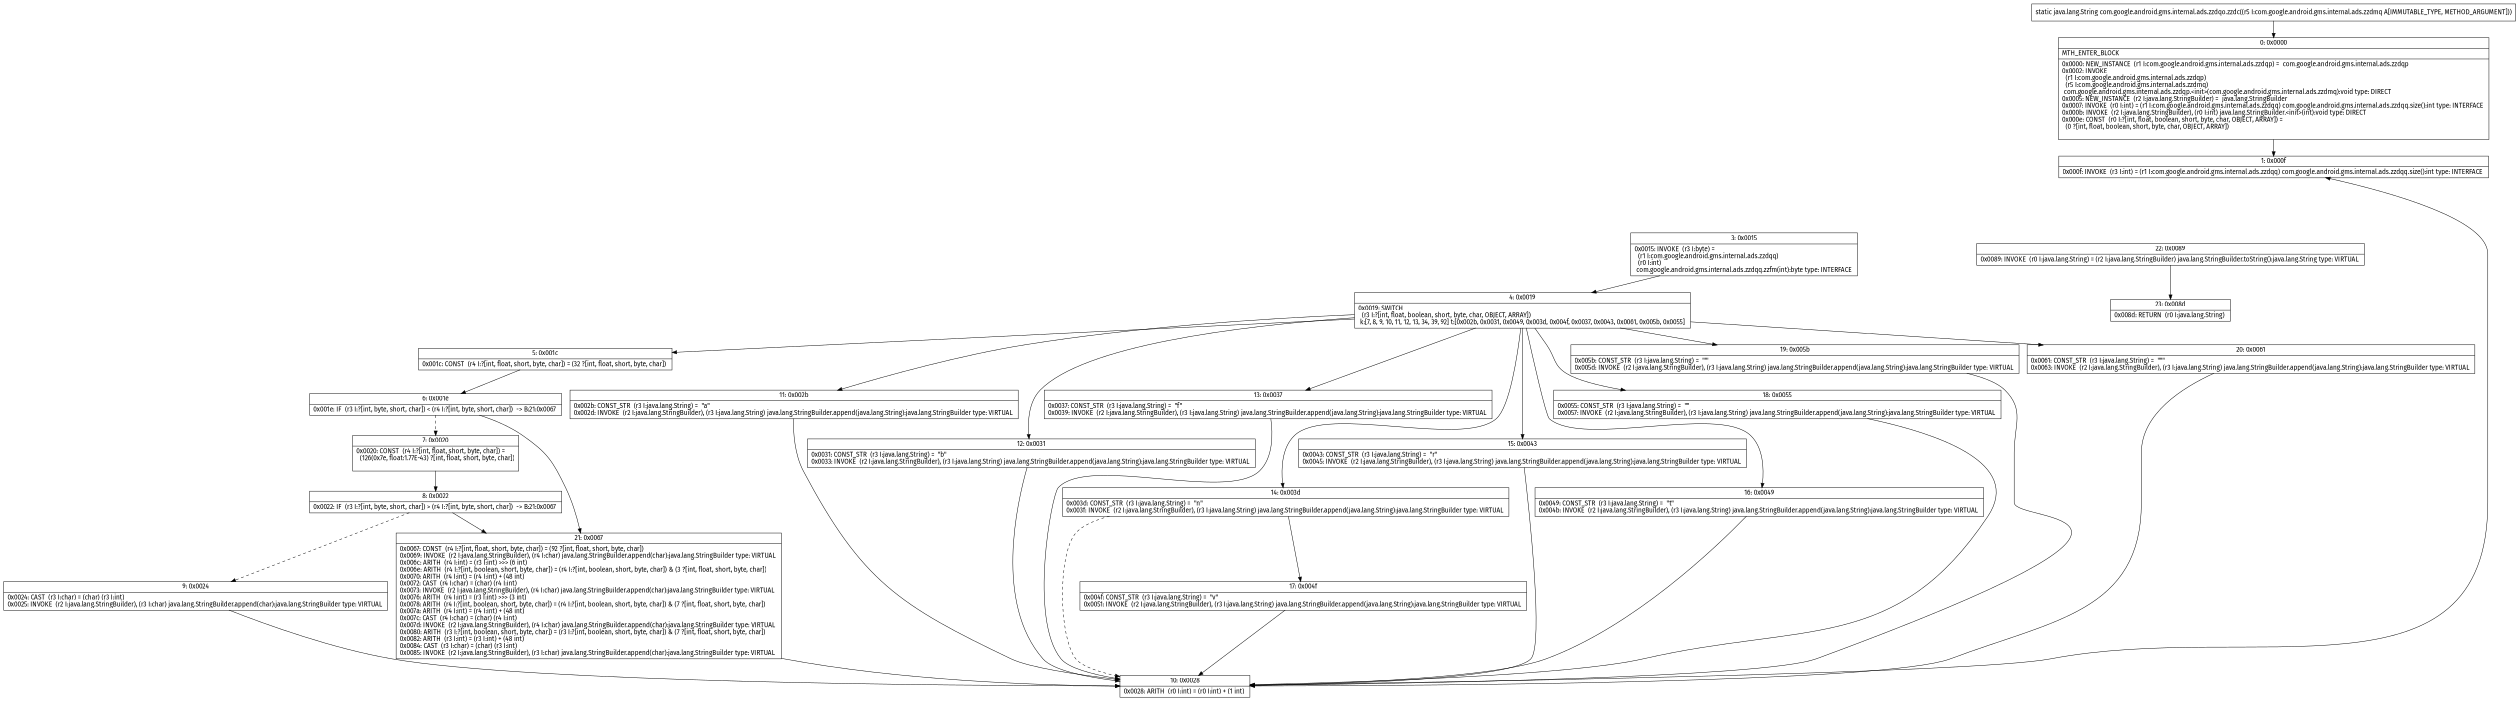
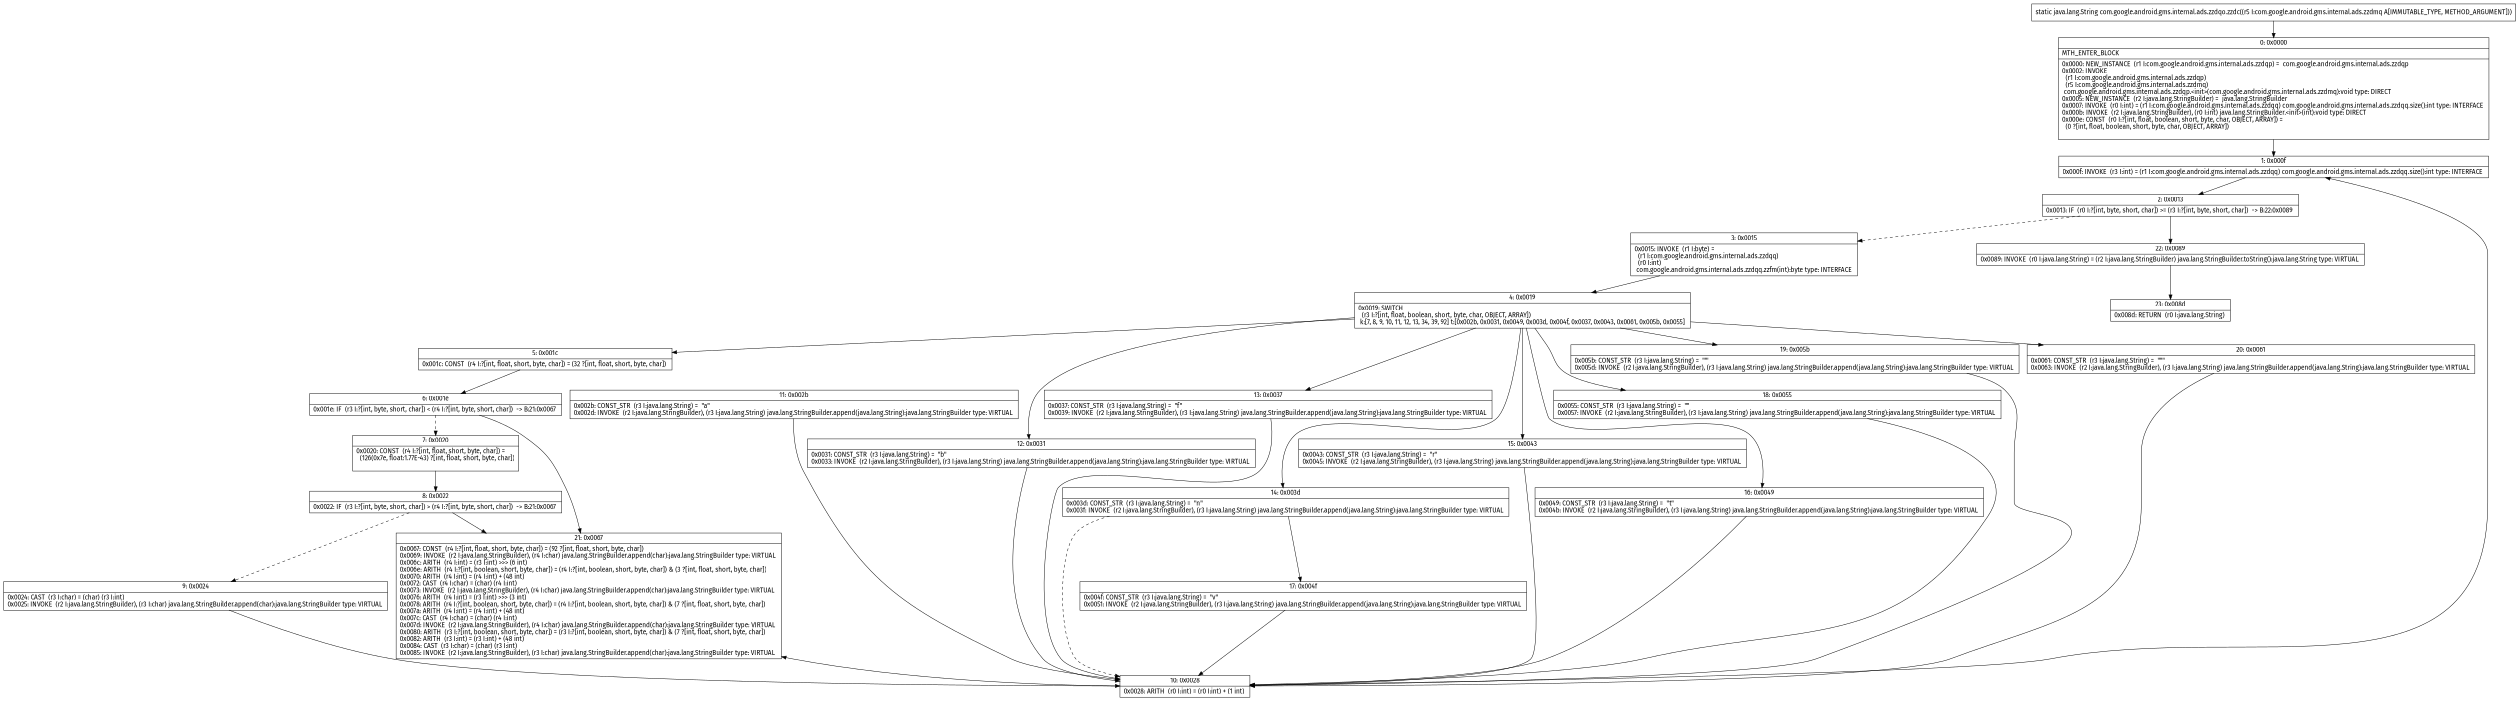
none -> (2171, 205)
(1676, 249) -> (1675, 249)
(1096, 335) -> none
(948, 679) -> (952, 679)
